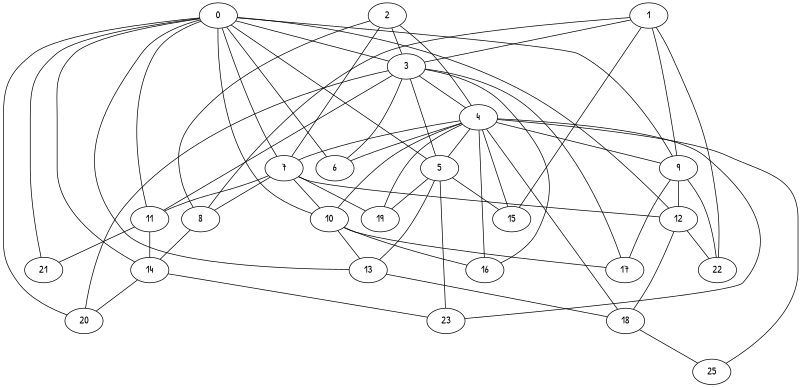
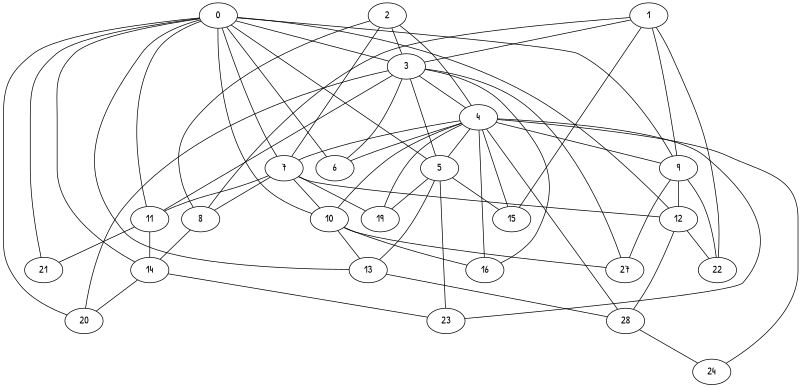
(625, 270) -> (625, 270)
(626, 321) -> (626, 321)
(712, 372) -> (712, 372)
